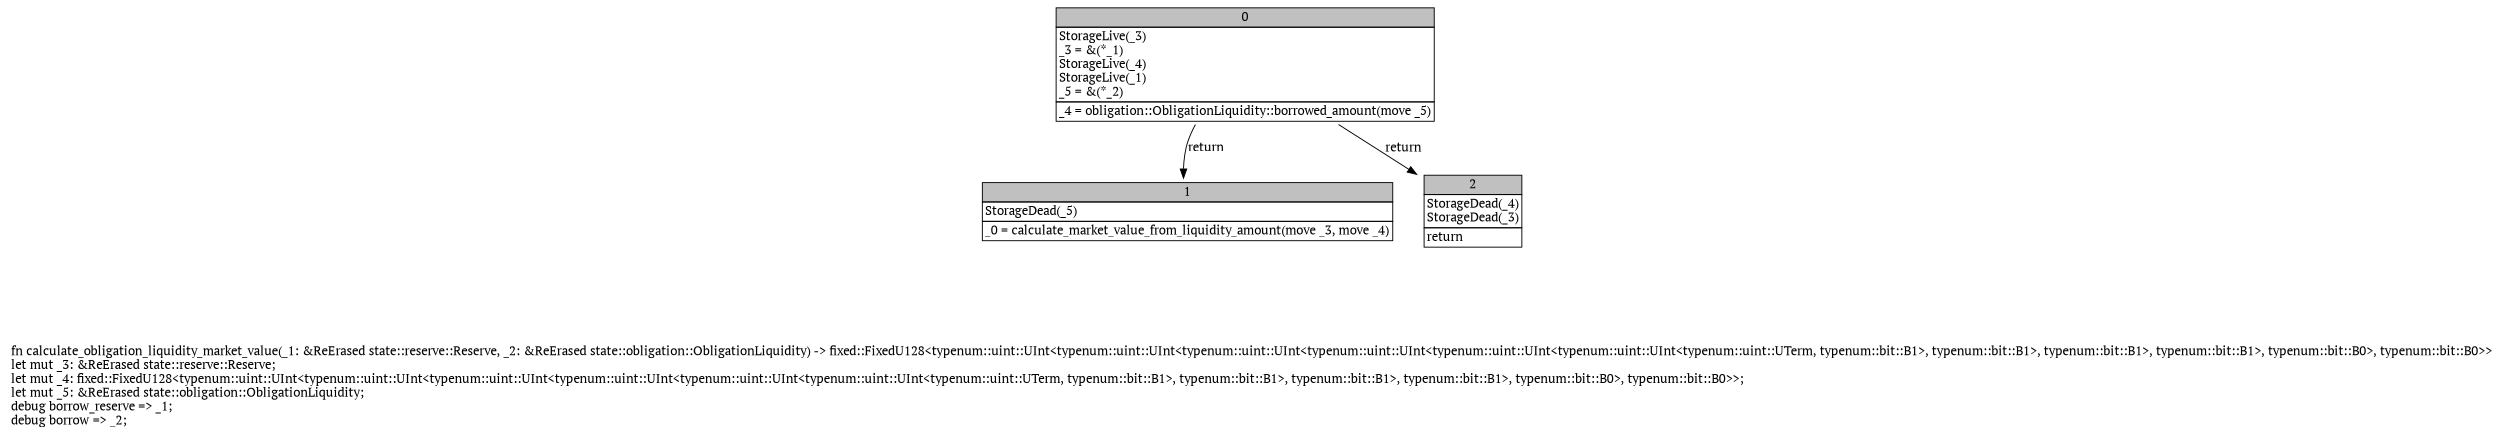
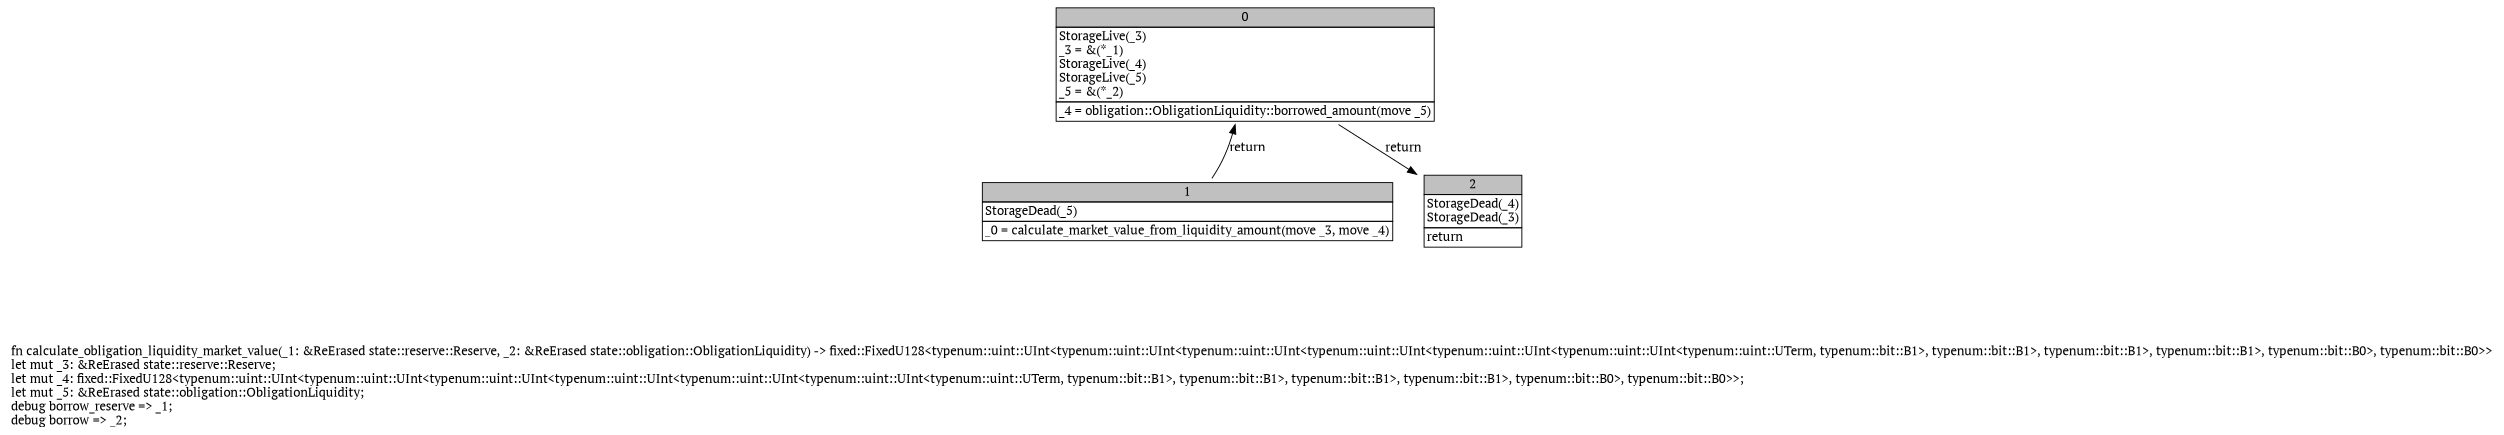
(1103, 78) -> (1103, 78)
(1187, 146) -> (1224, 157)
